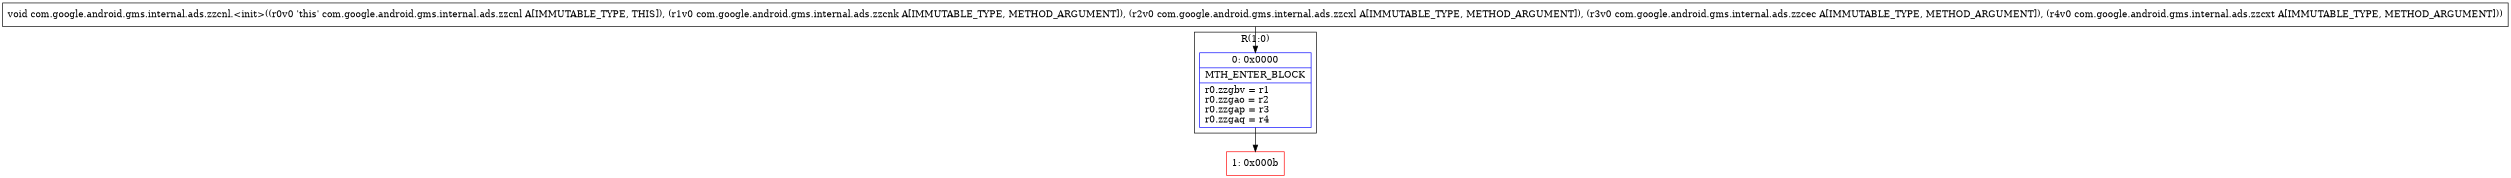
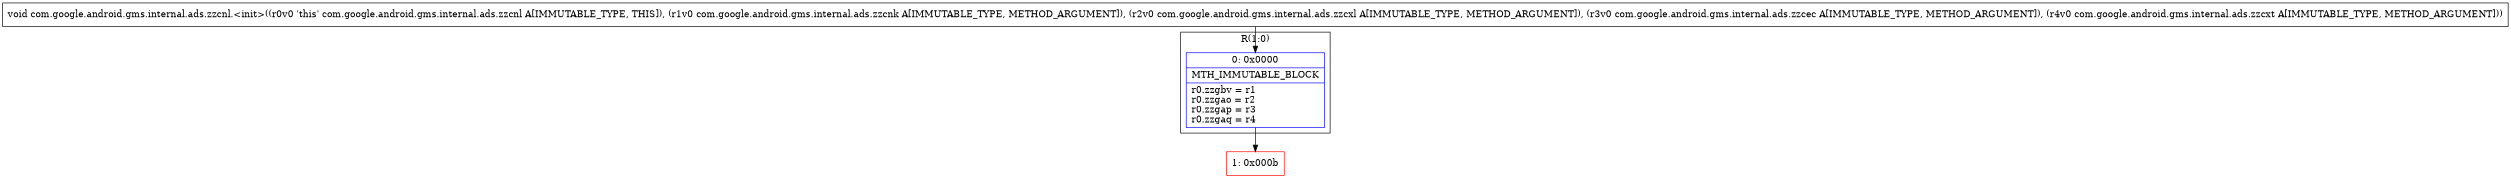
(1255, 75) -> (1255, 75)
